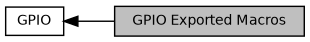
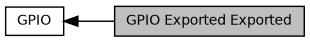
(209, 21) -> (209, 21)
